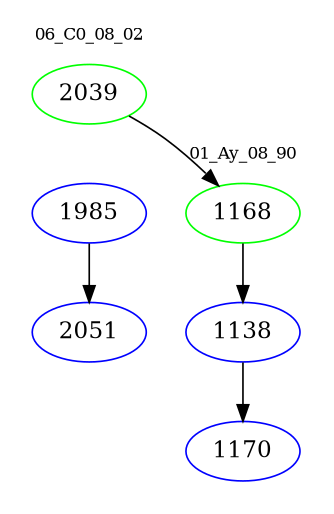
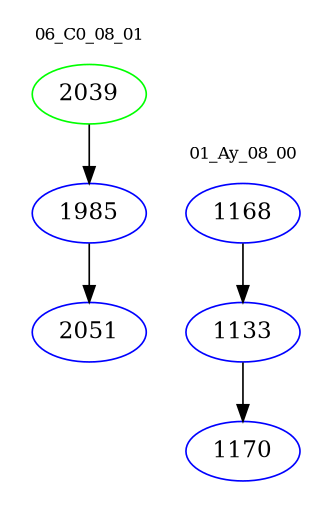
(89, 36) -> (89, 36)
(183, 153) -> (89, 146)
(243, 155) -> (243, 155)
(243, 213) -> (243, 213)
(243, 332) -> (243, 332)
